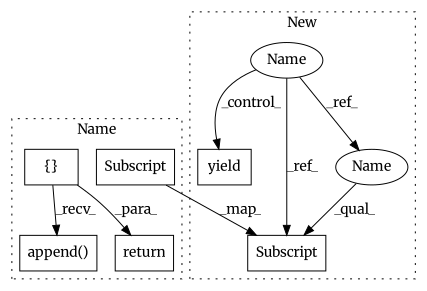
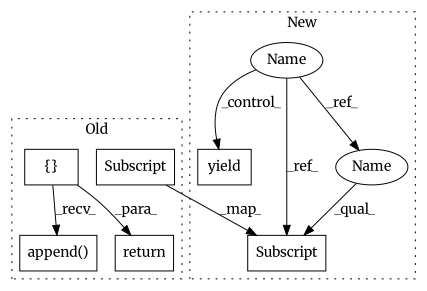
(97, 130) -> (97, 130)
